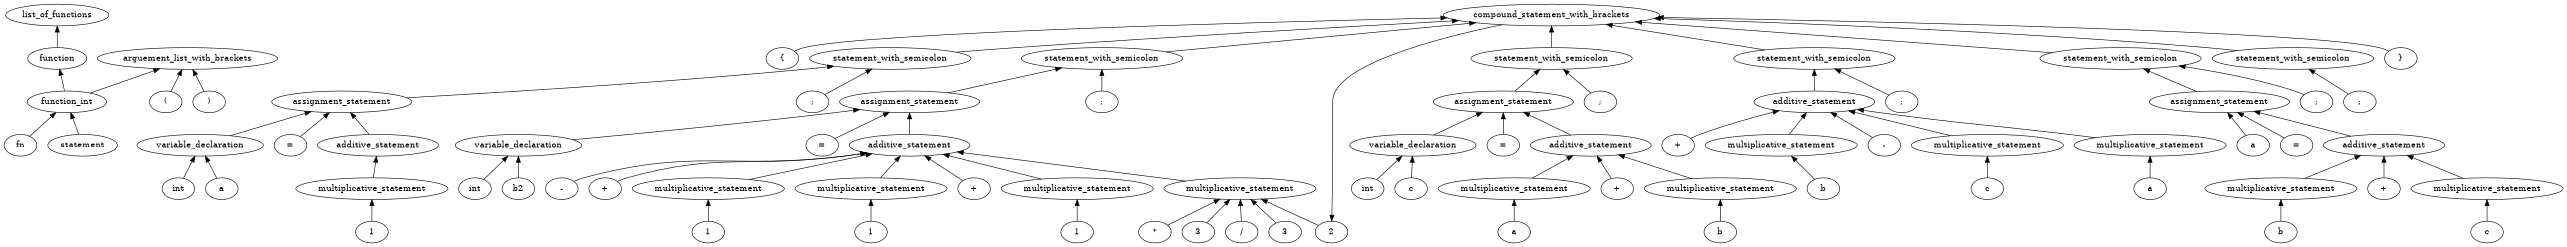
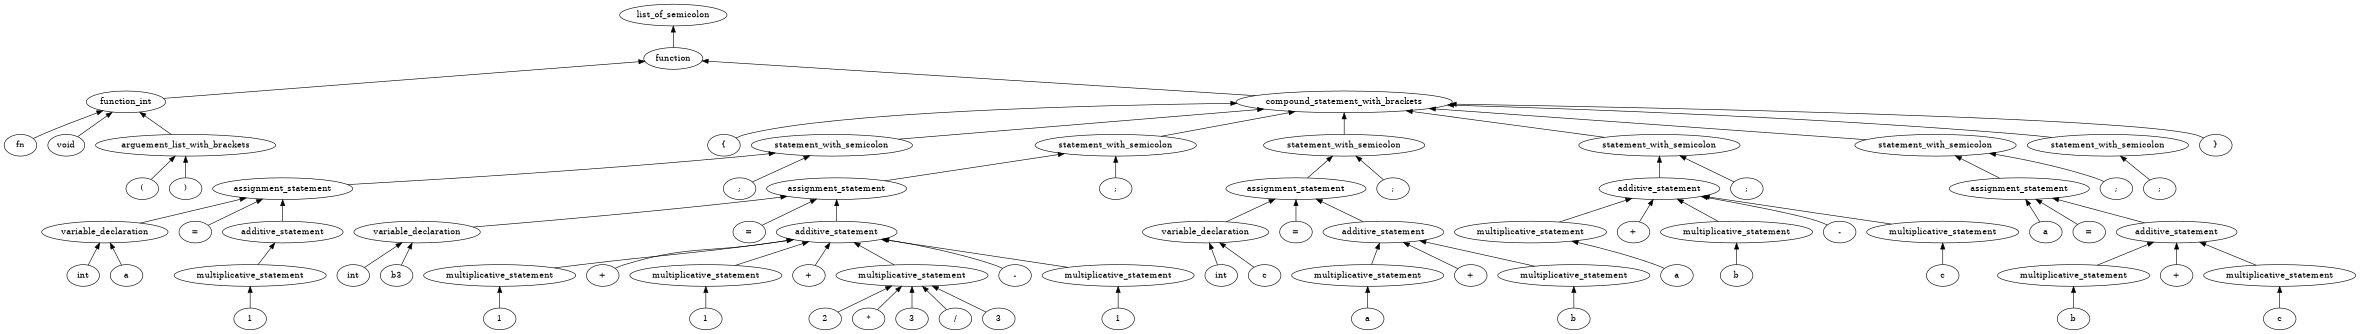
(57, 15) -> (673, 15)
(1357, 72) -> (982, 78)
(122, 82) -> (158, 125)
(83, 145) -> (66, 145)
(518, 189) -> (397, 275)
